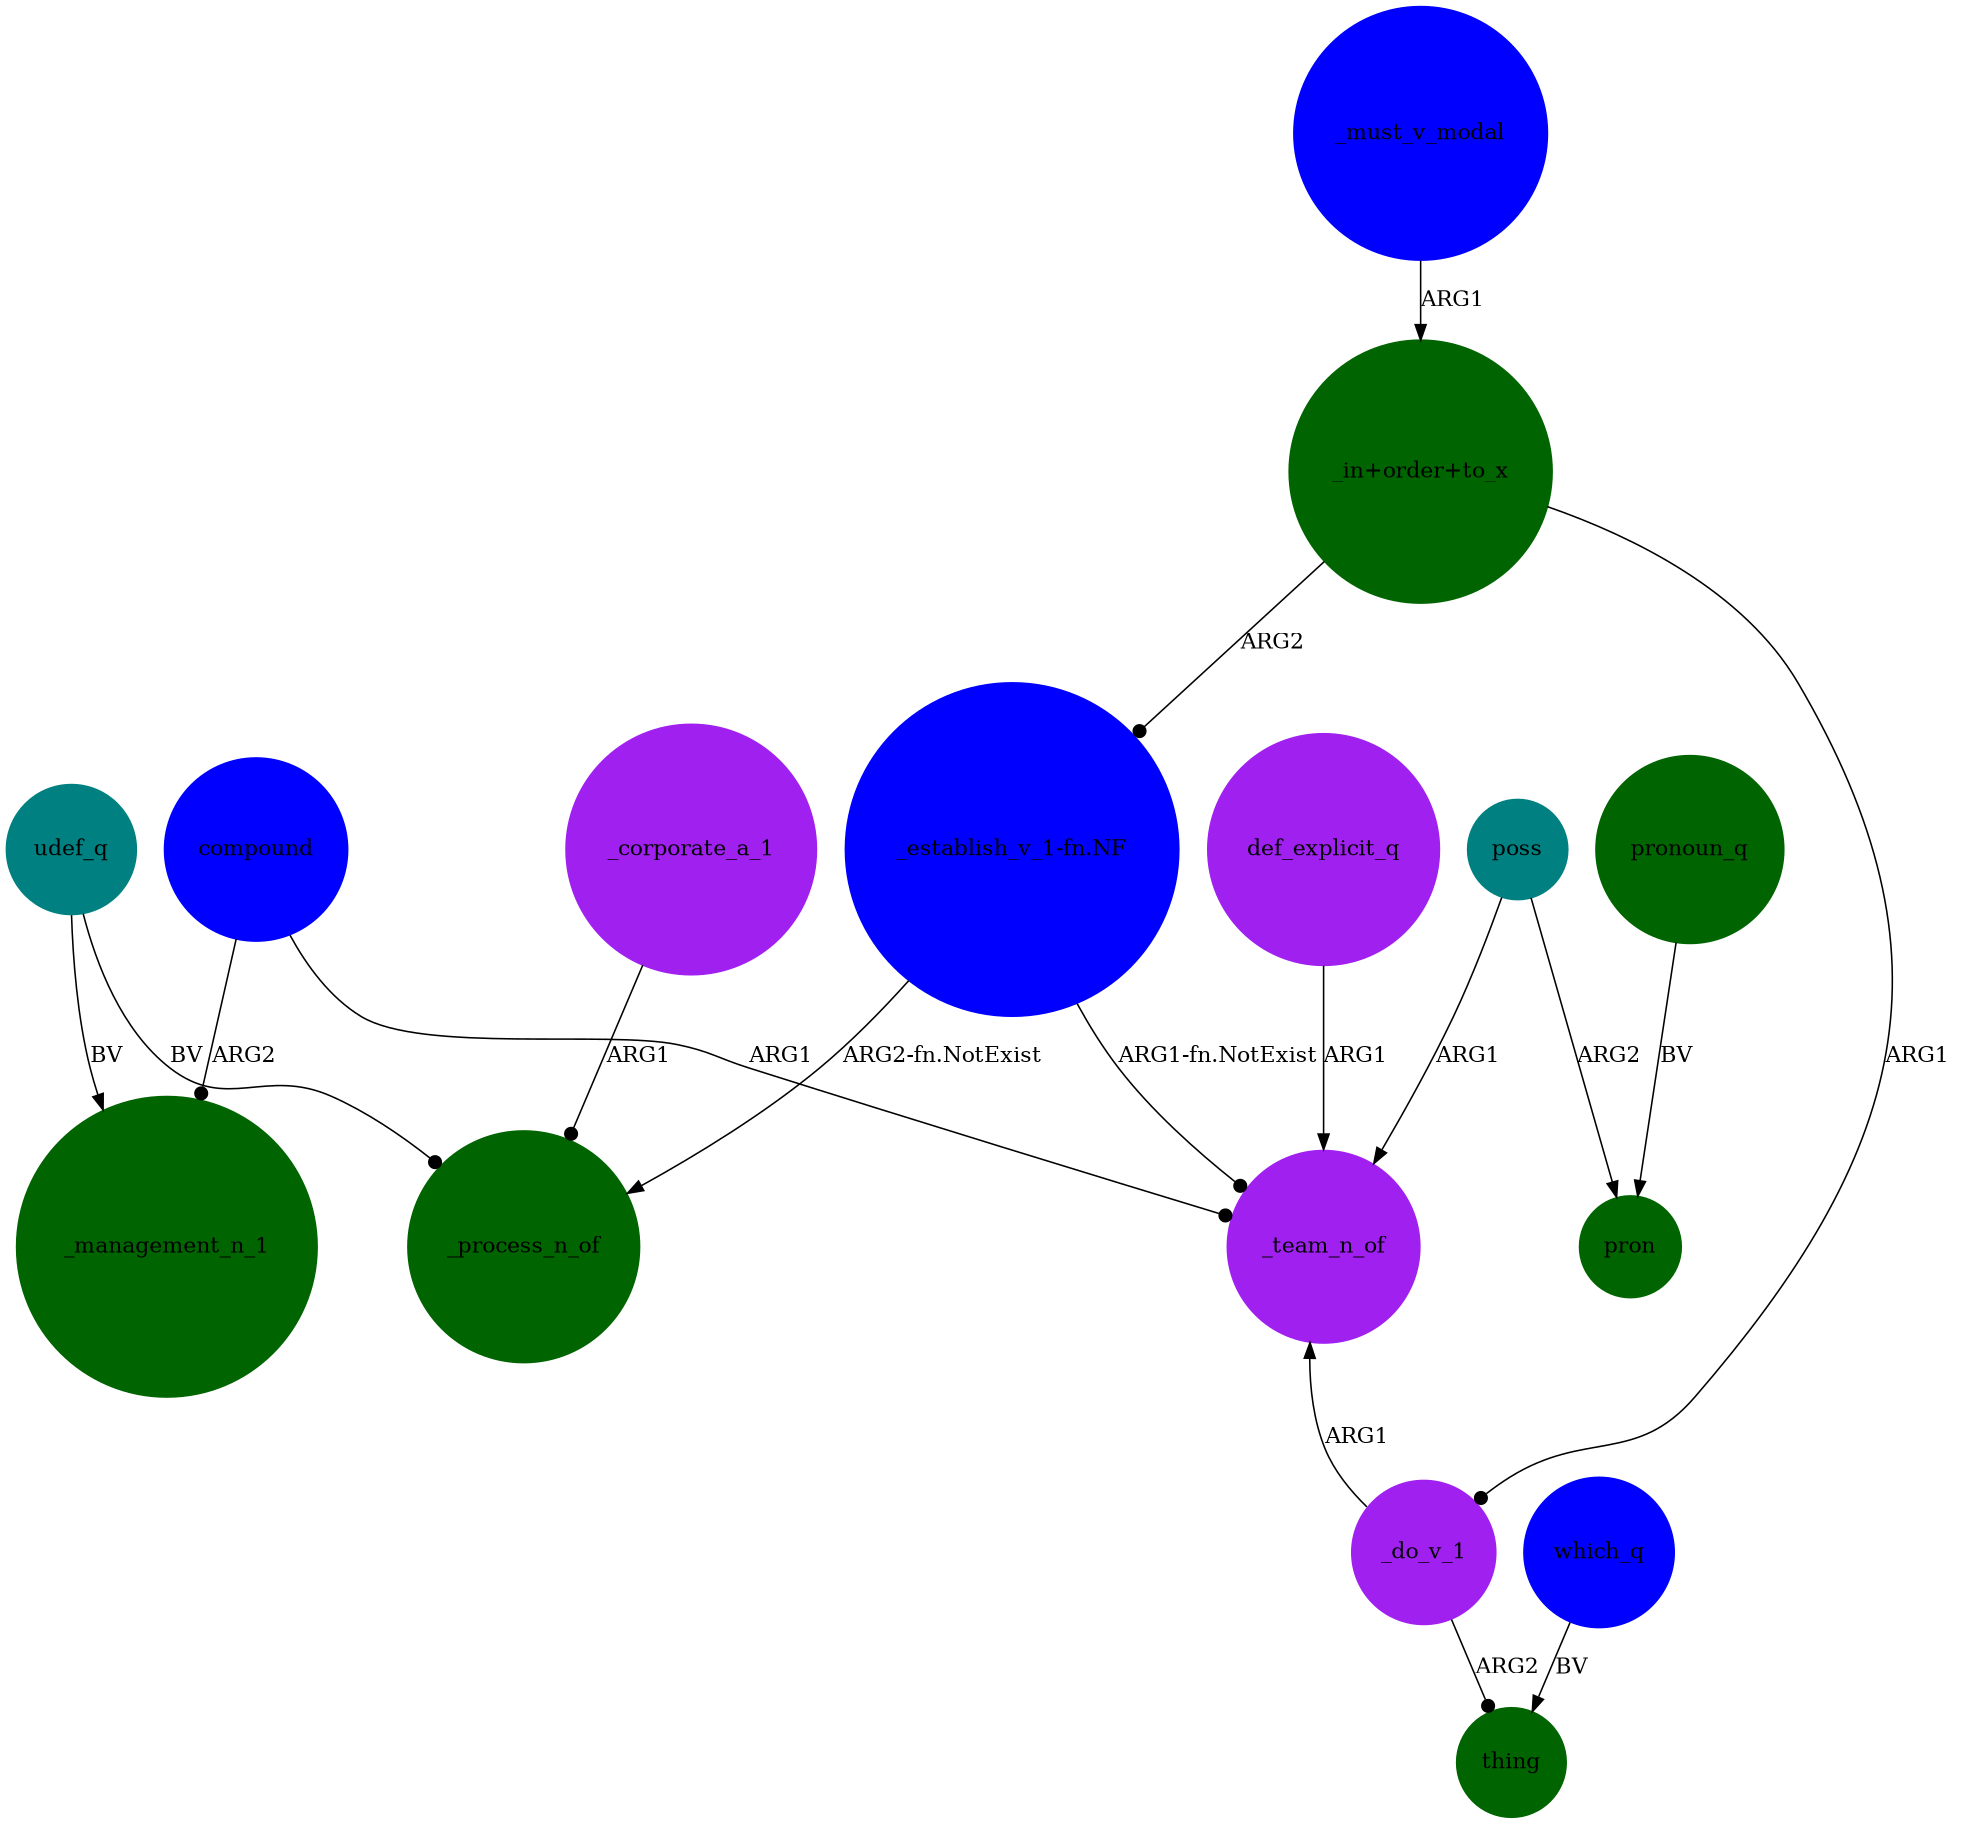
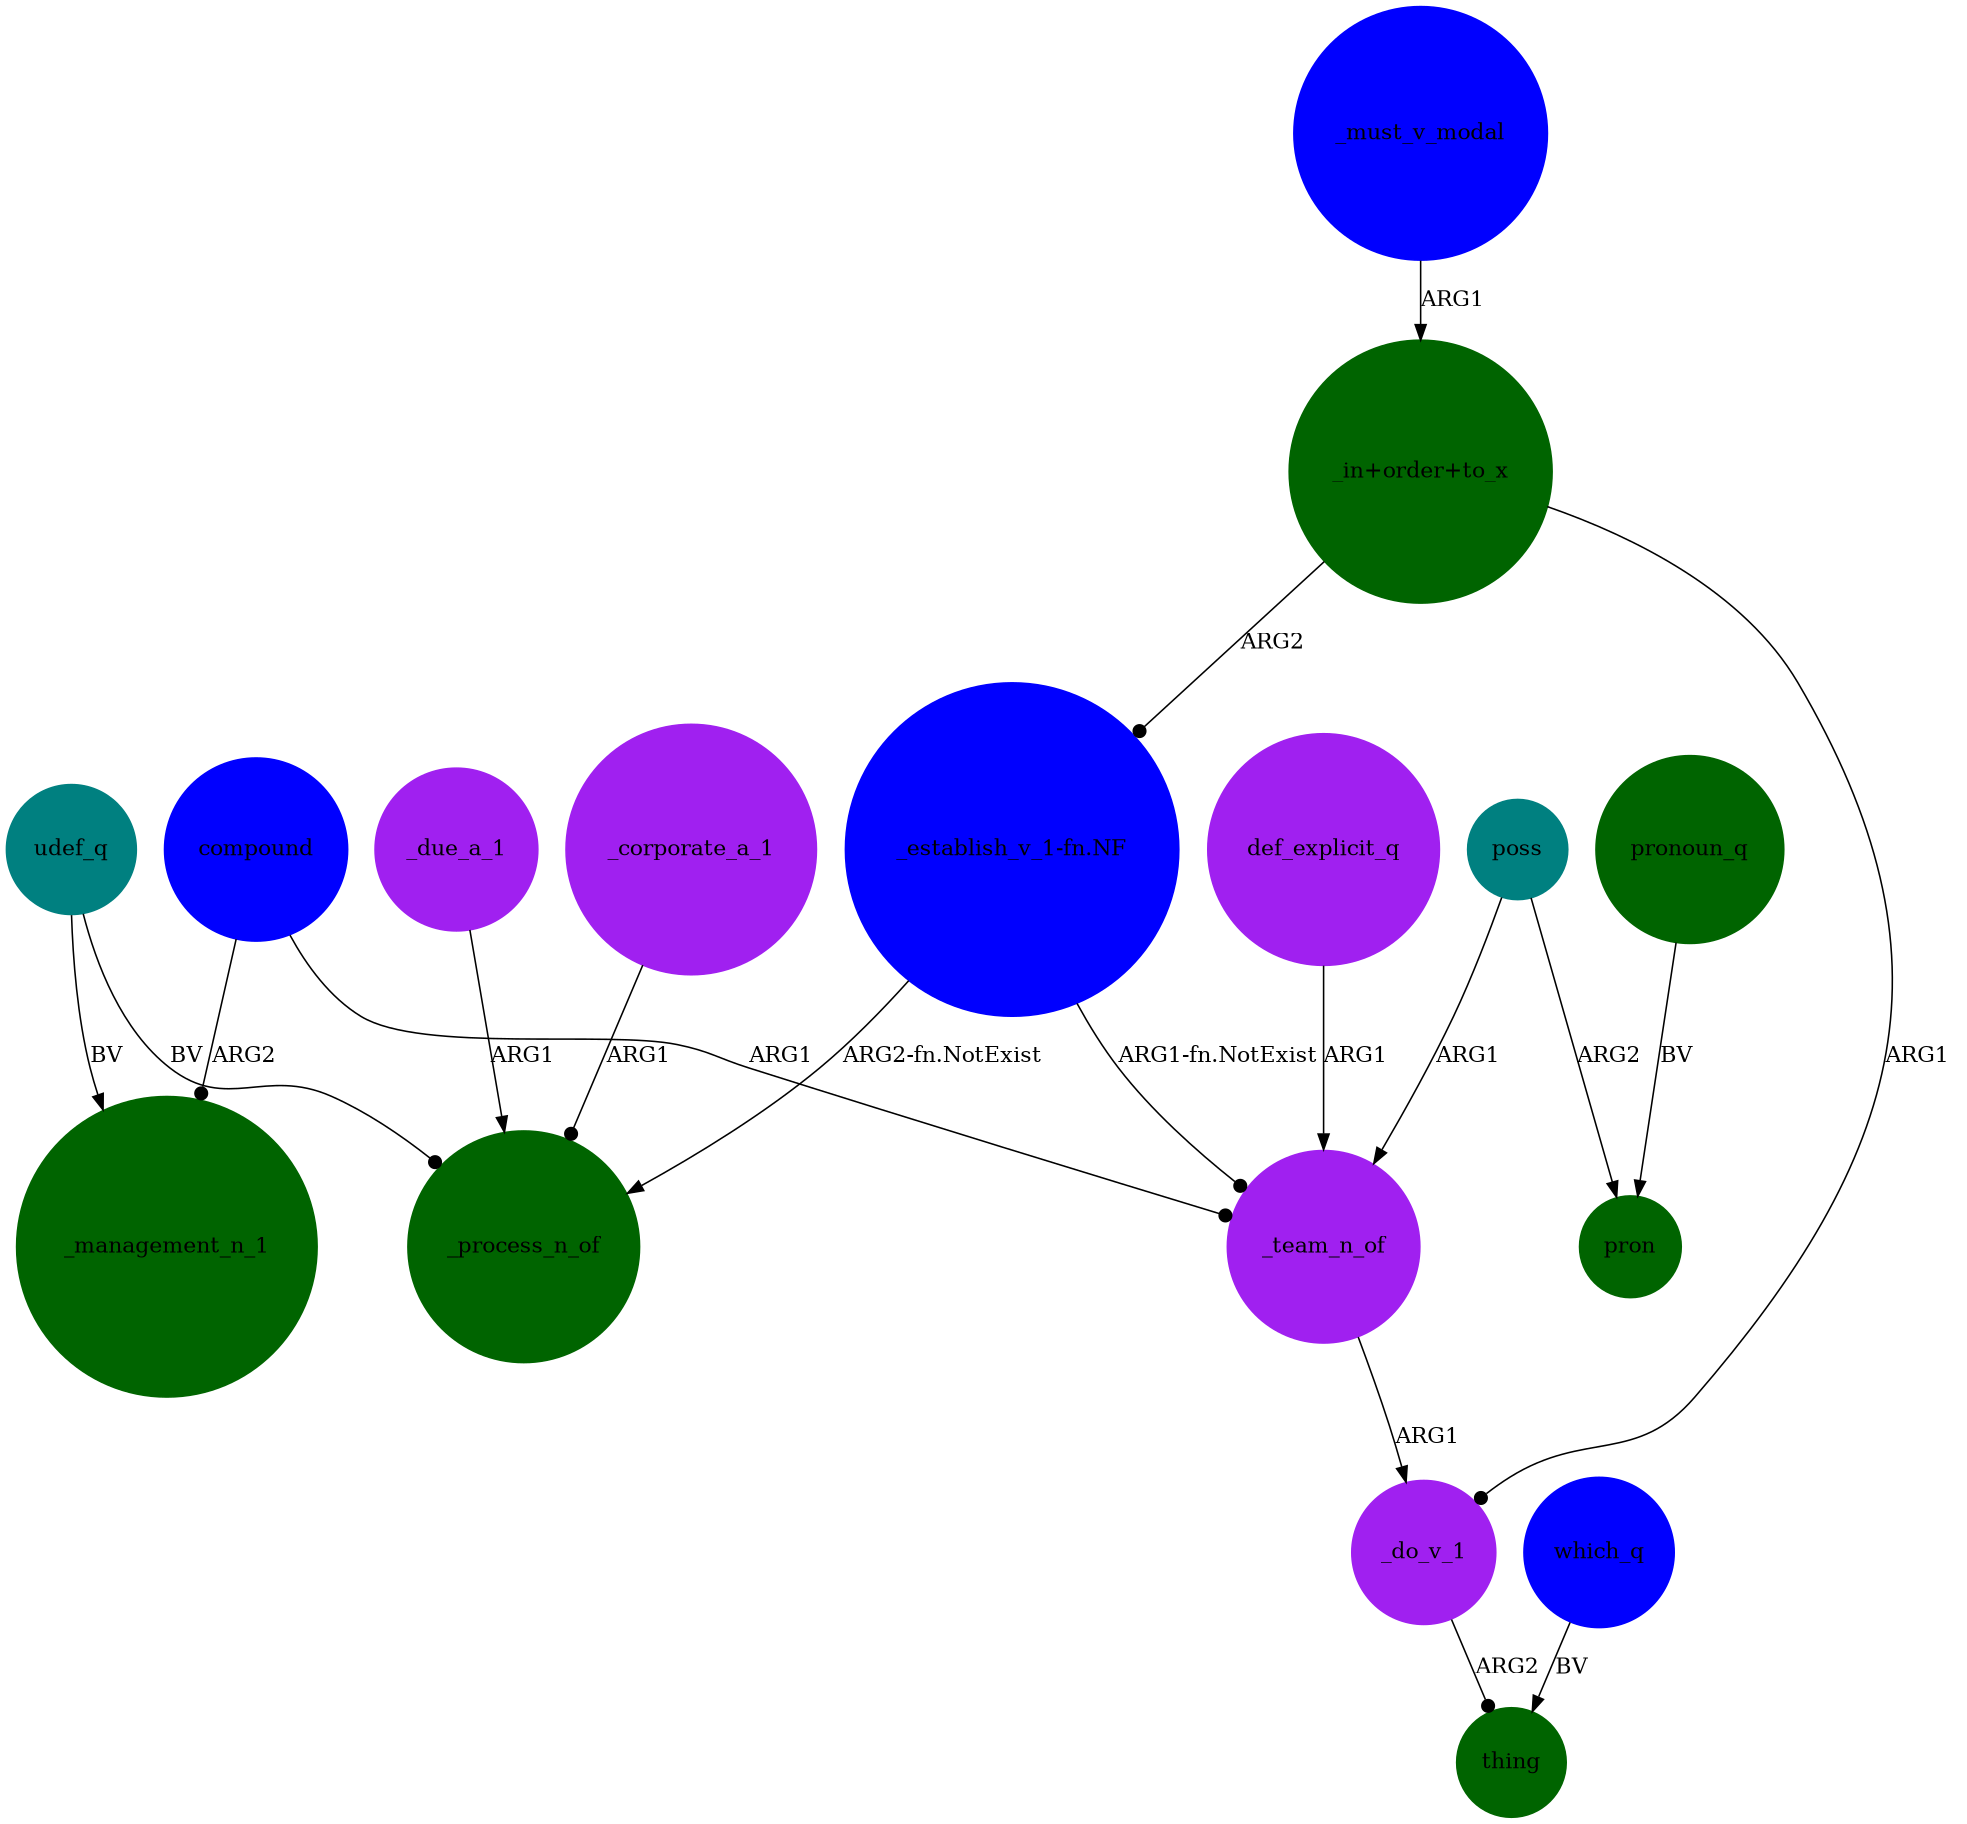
none -> (456, 850)
(1322, 1439) -> (1381, 1401)
